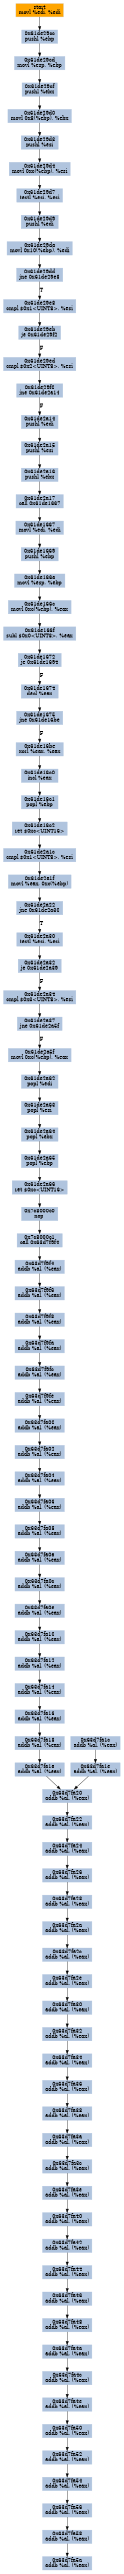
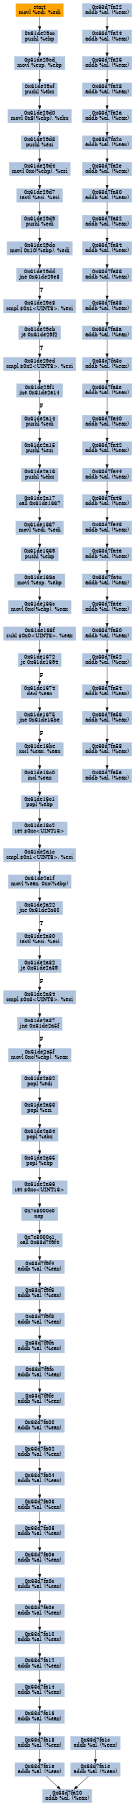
(41, 348) -> (41, 348)
(40, 391) -> (40, 391)
(67, 1807) -> none
